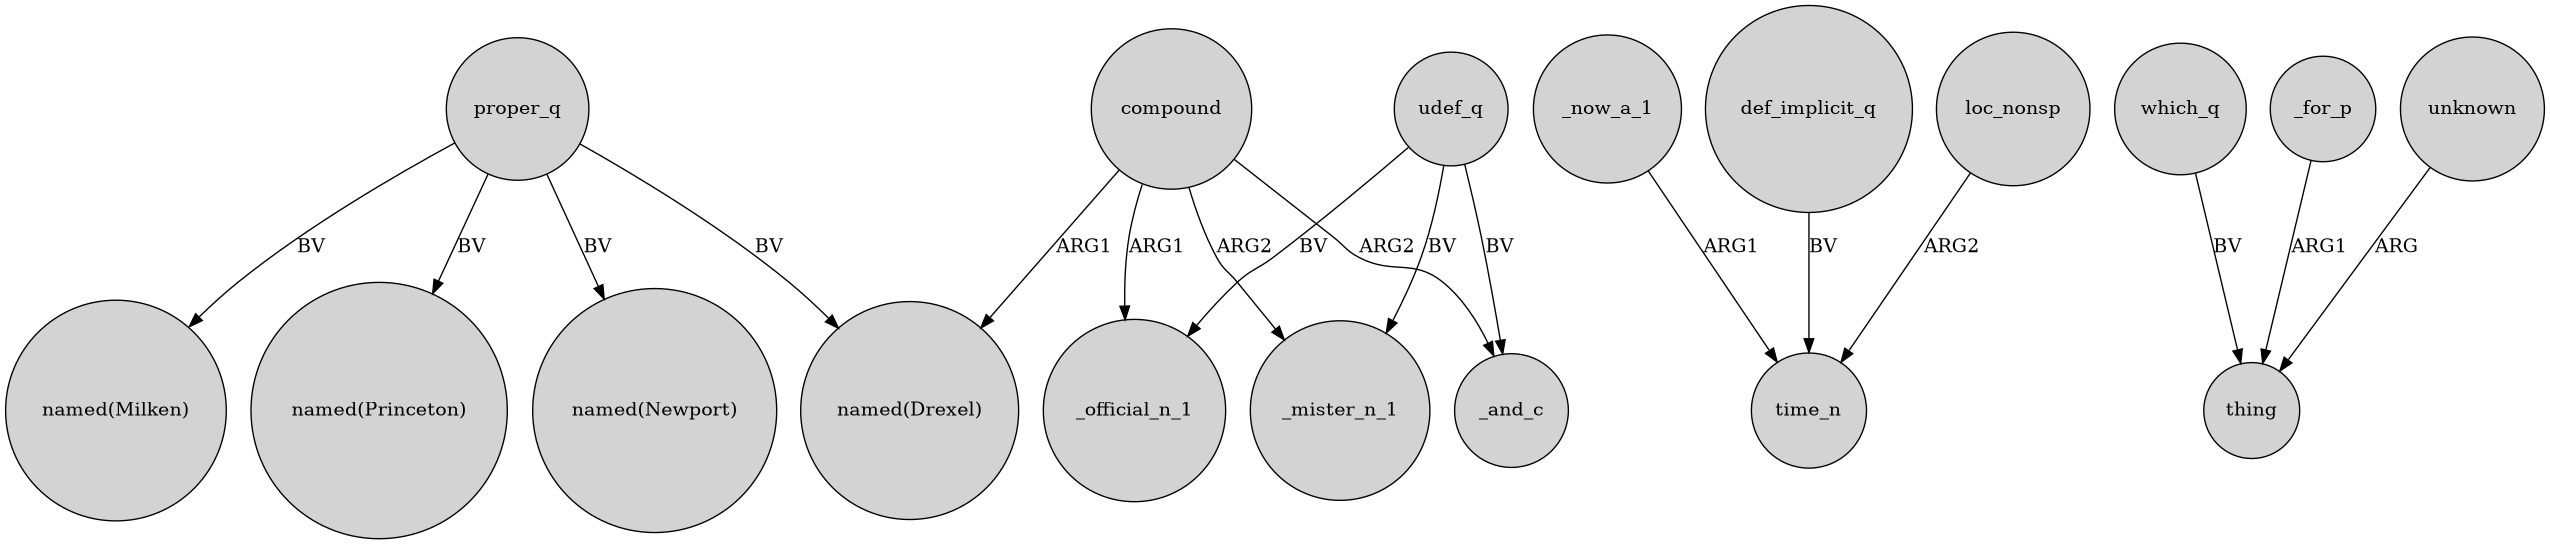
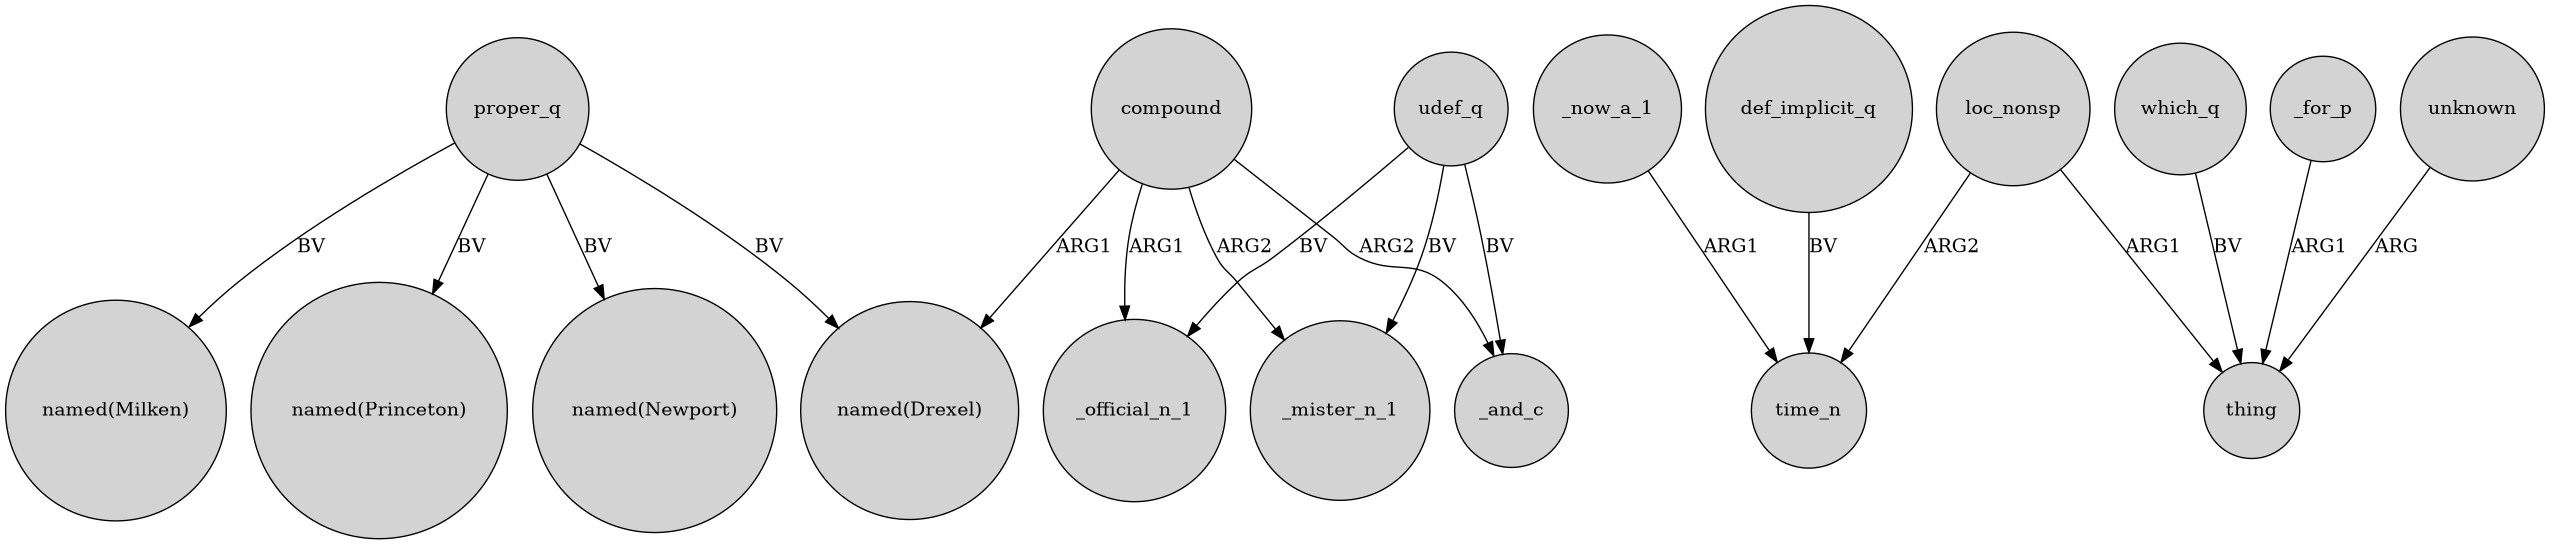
none -> (2137, 265)
